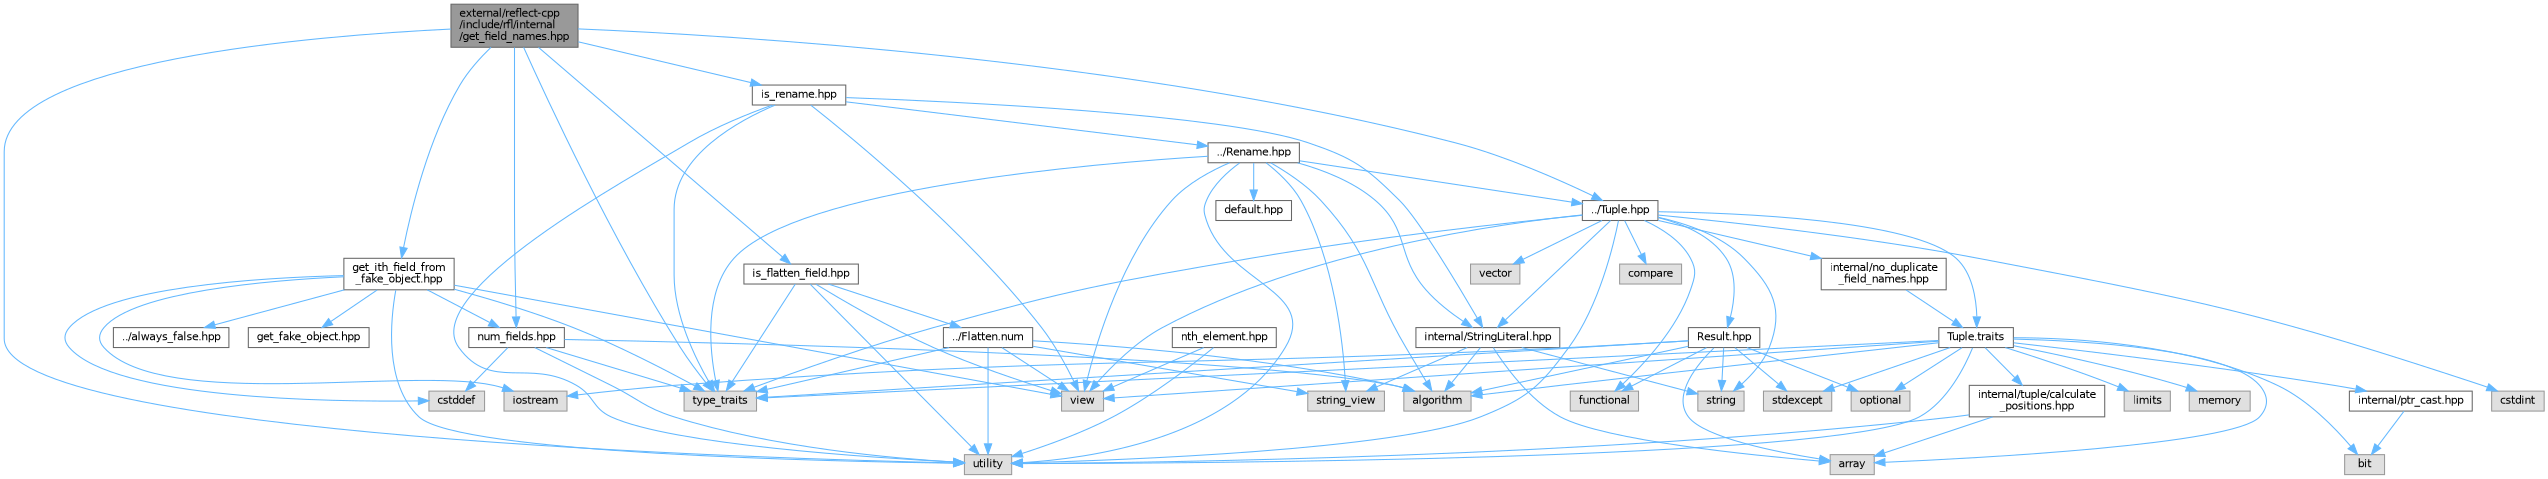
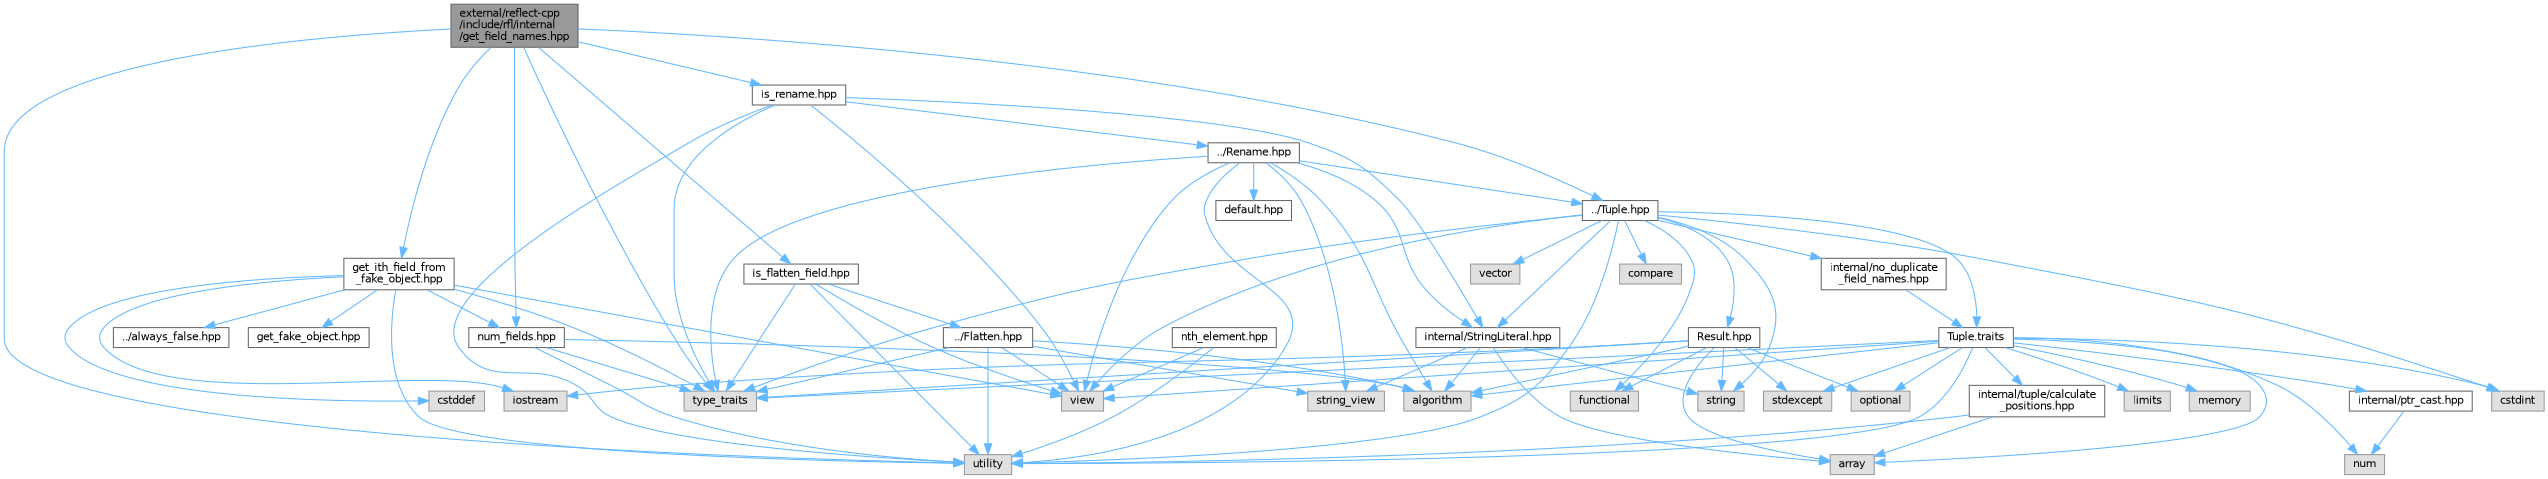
(988, 338) -> (988, 338)
none -> (2253, 349)
(492, 364) -> none
(2365, 465) -> (2365, 465)
